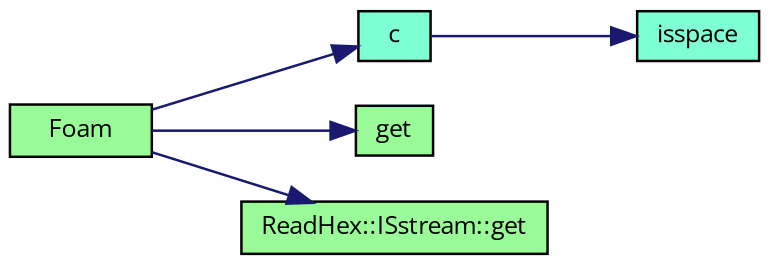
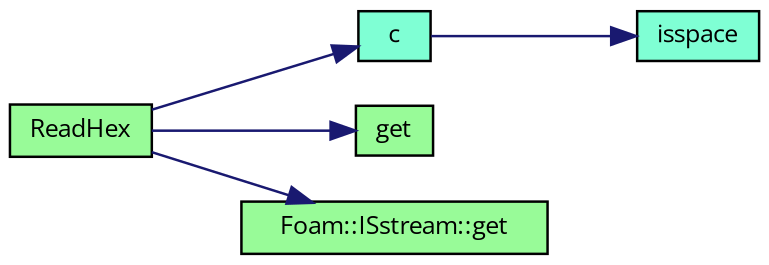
(81, 131) -> (81, 131)
(394, 228) -> (394, 228)
